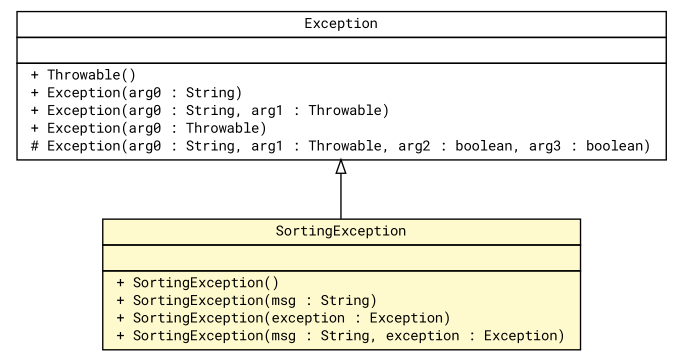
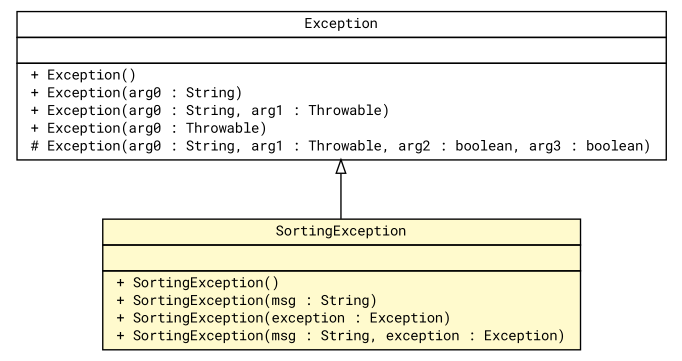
(84, 76) -> (84, 76)
